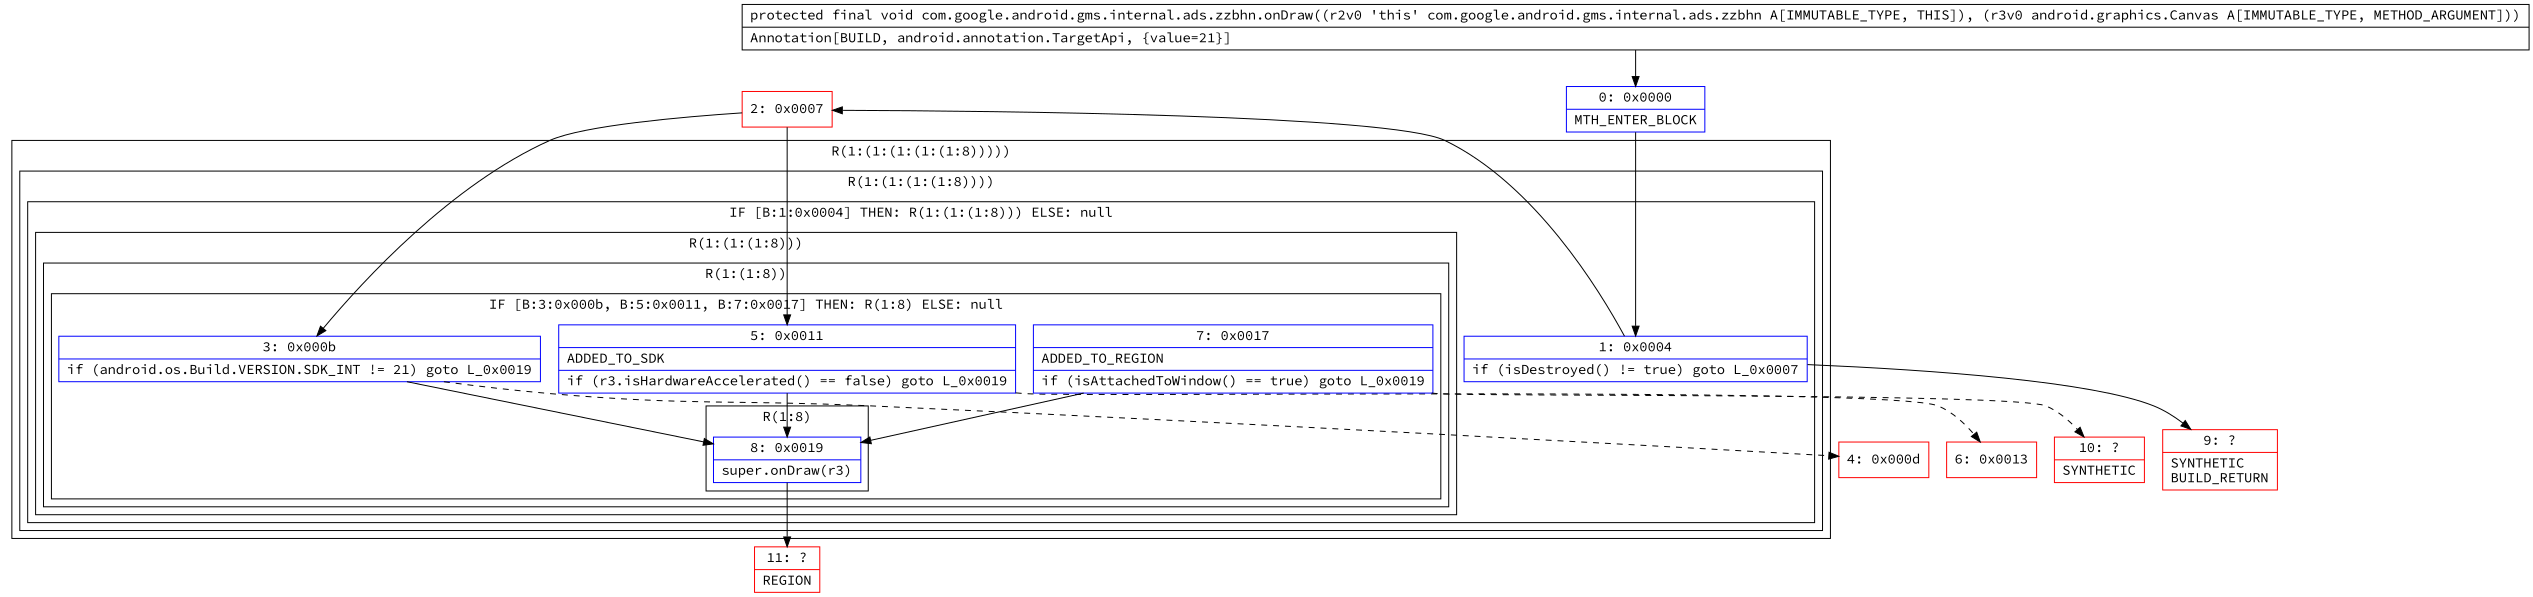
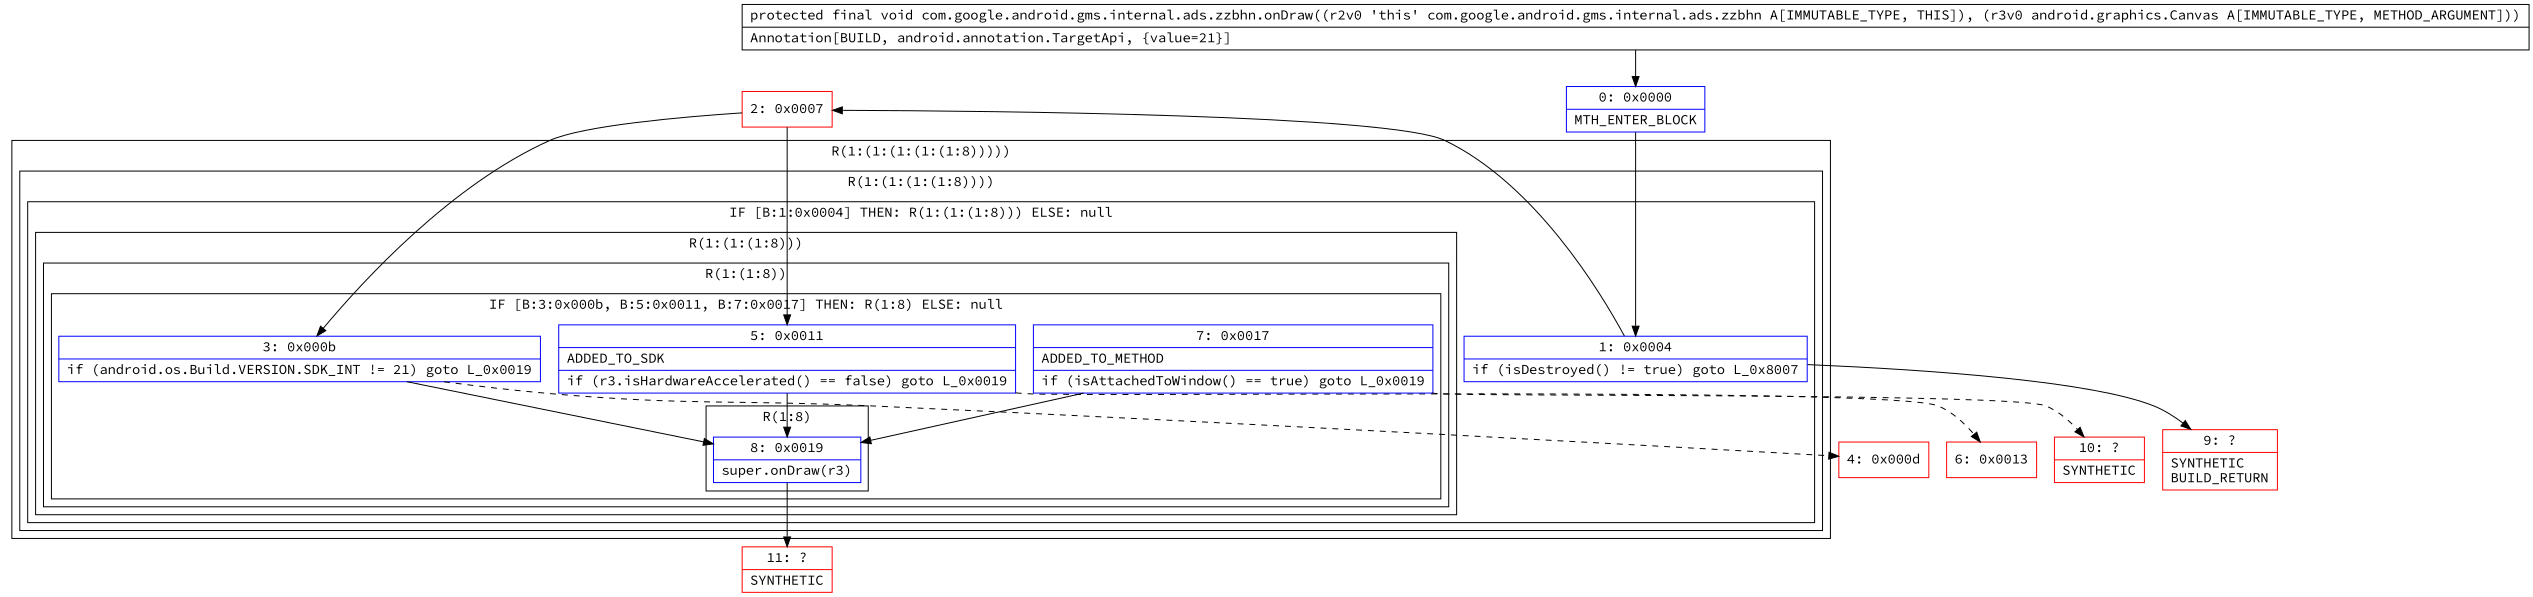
(1103, 358) -> (1103, 358)
(1636, 370) -> (1636, 370)
(787, 580) -> (787, 580)
